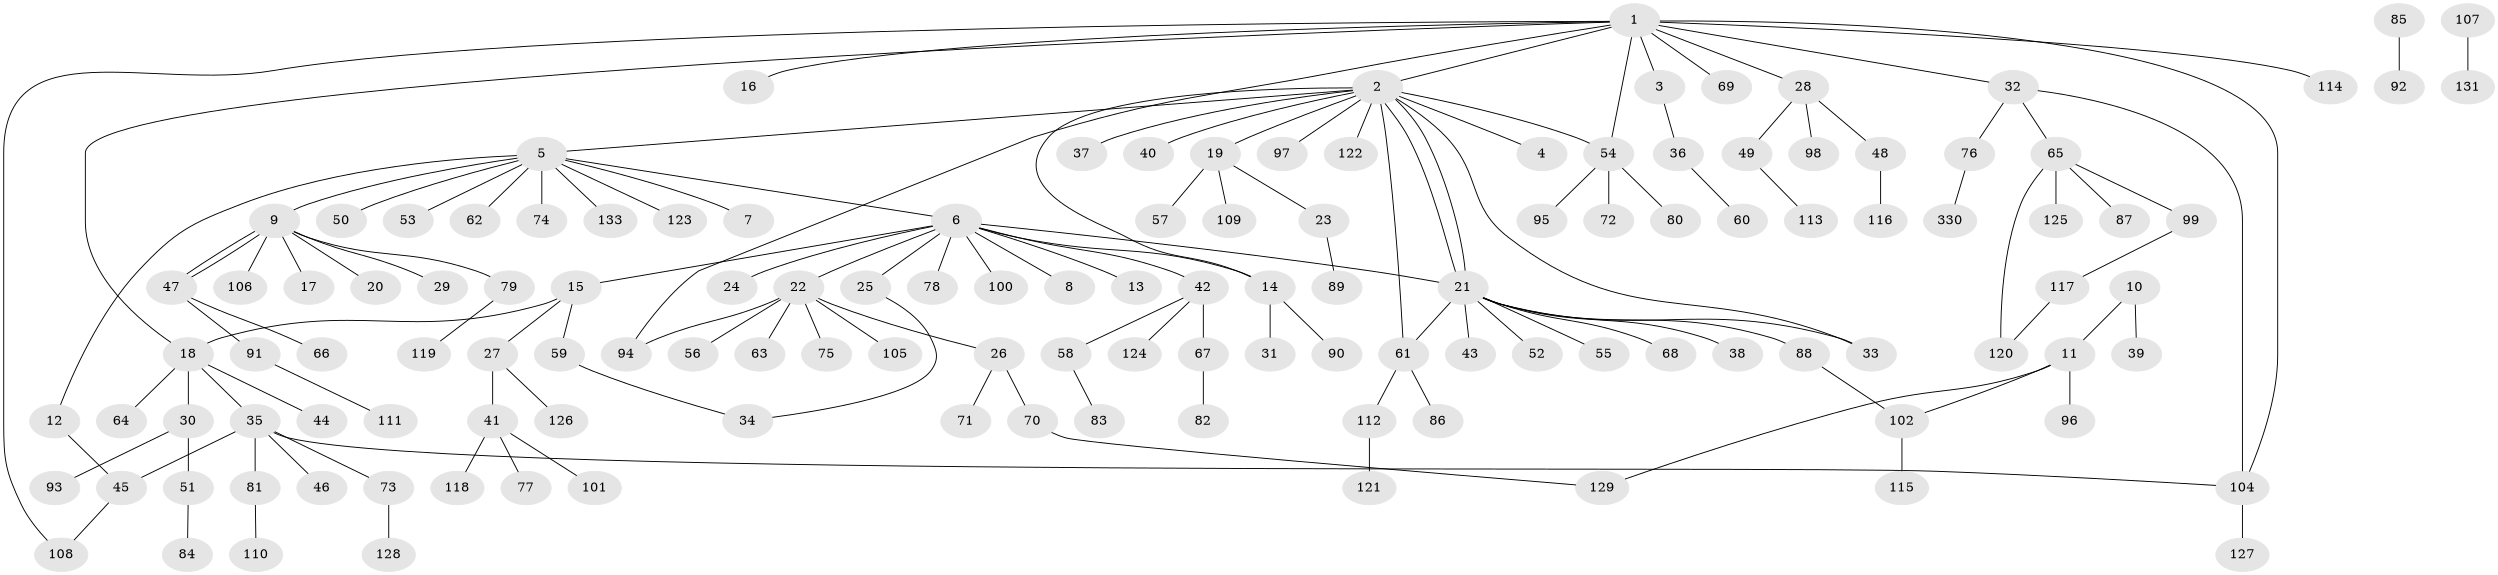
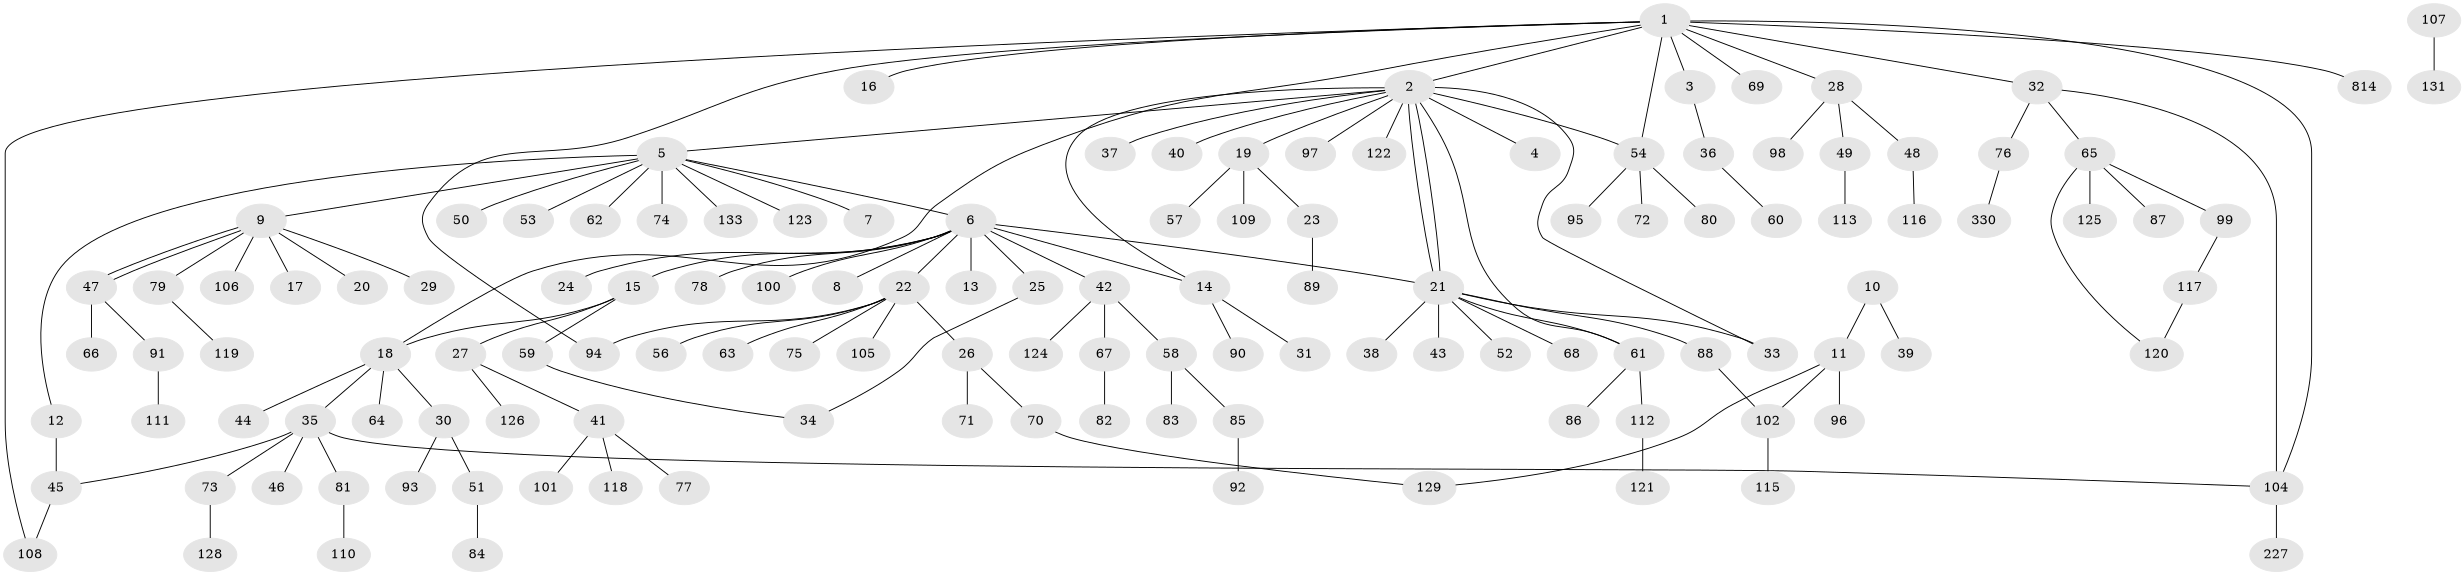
(2331, 87) -> (2365, 87)
(1604, 354) -> none
none -> (1205, 388)
(2242, 555) -> (2276, 555)
